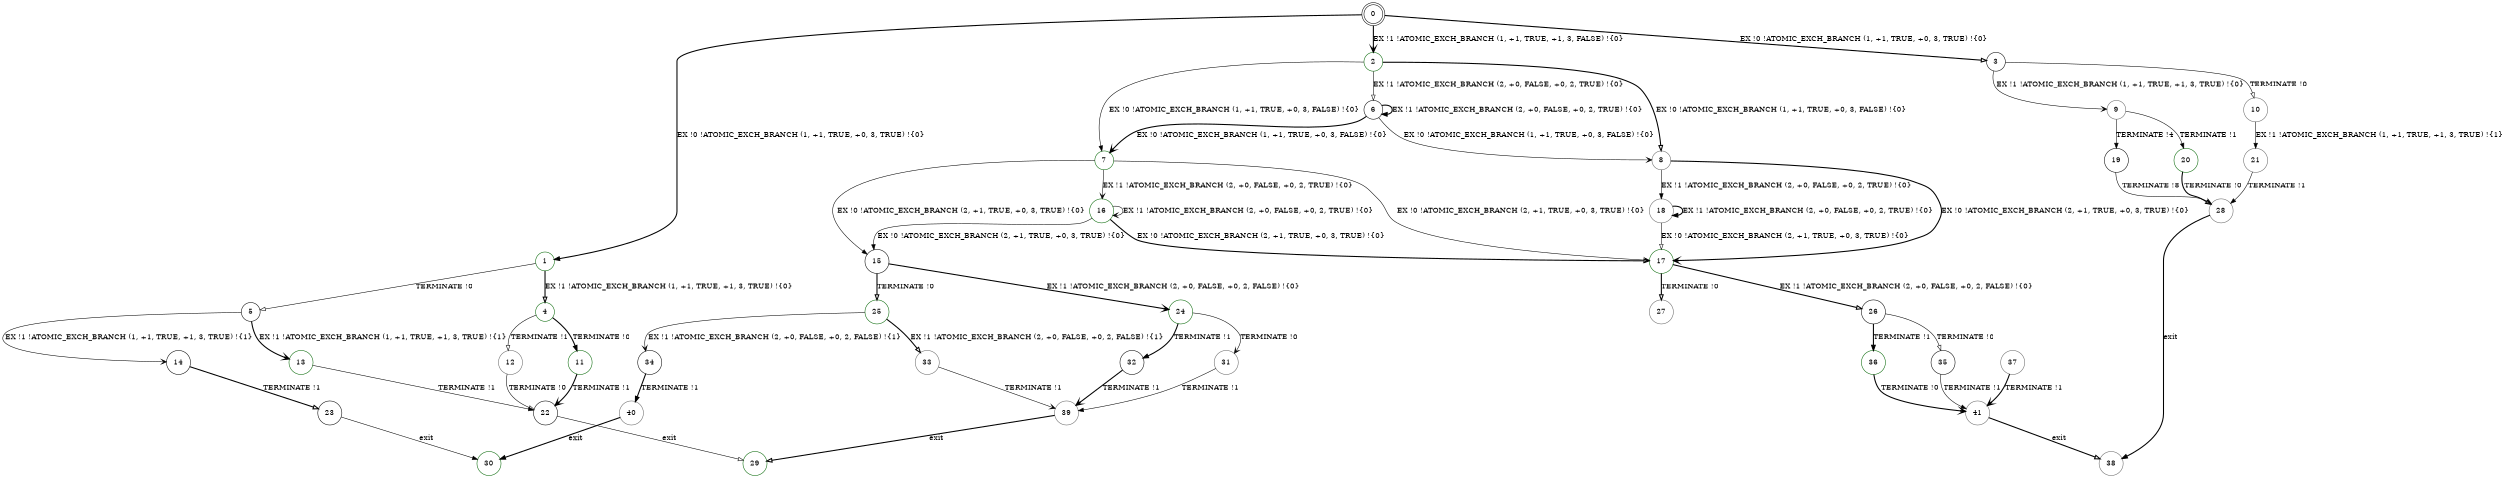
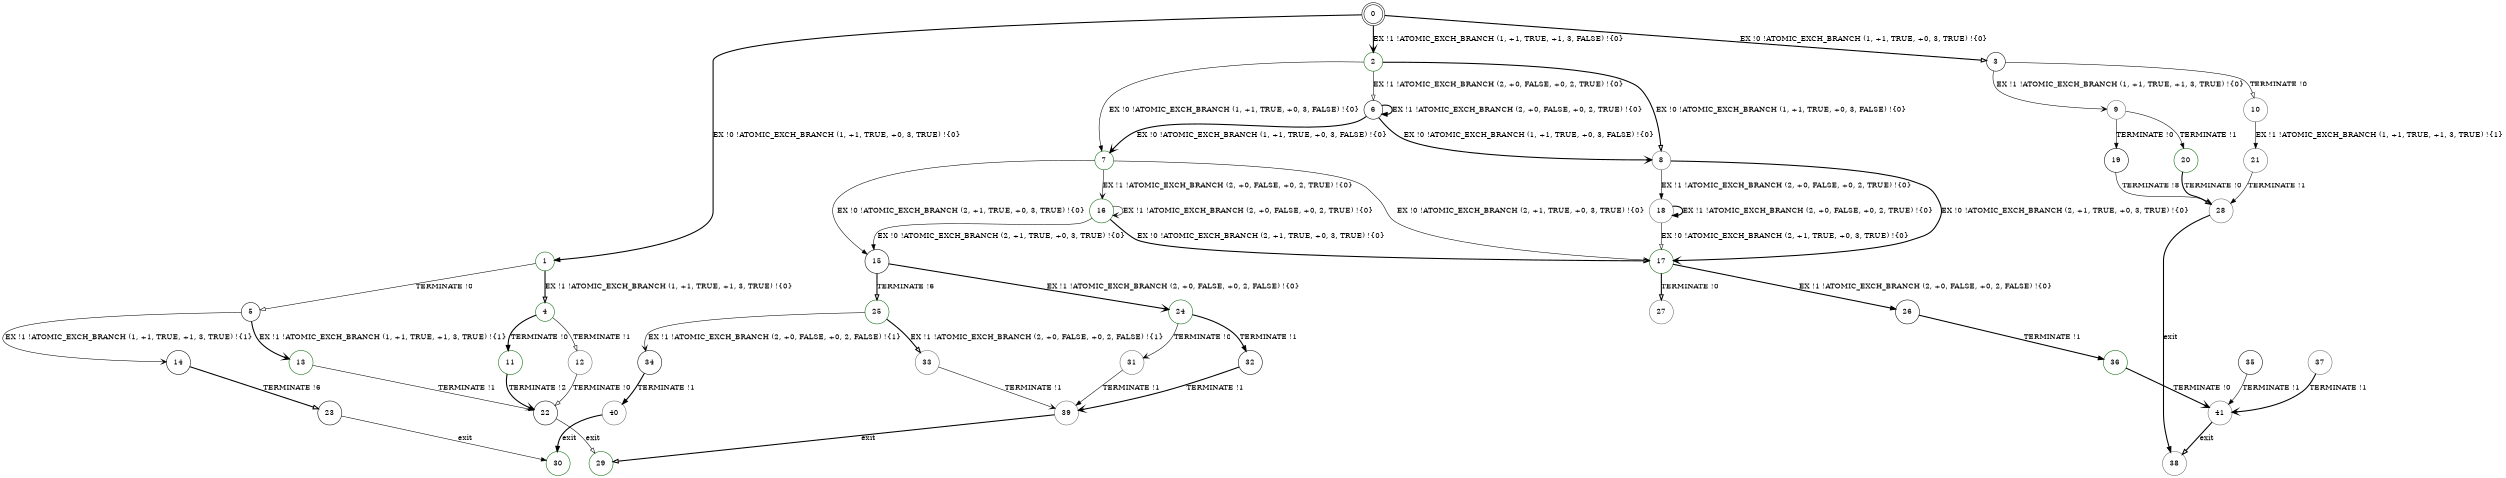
(2145, 135) -> (2145, 135)
(1508, 156) -> (1508, 156)
(1765, 286) -> (1782, 286)
(906, 287) -> (906, 287)
(1917, 323) -> none
(292, 388) -> (292, 388)
(602, 388) -> (538, 388)
